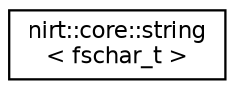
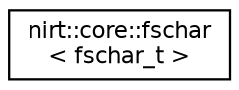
(117, 45) -> (120, 45)
